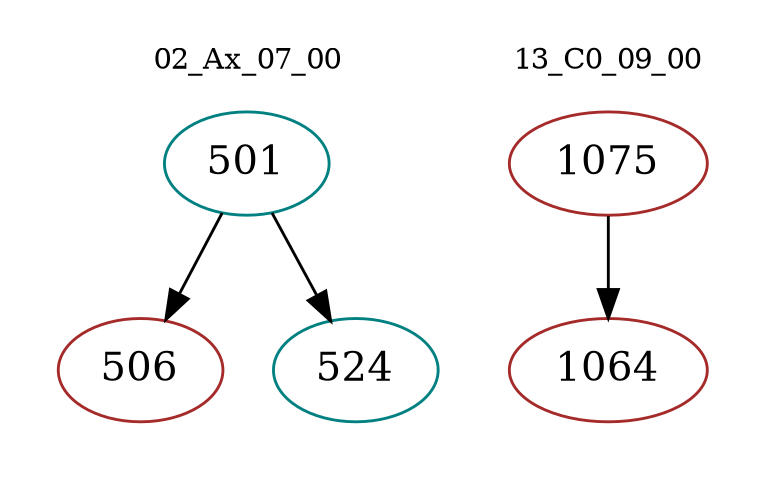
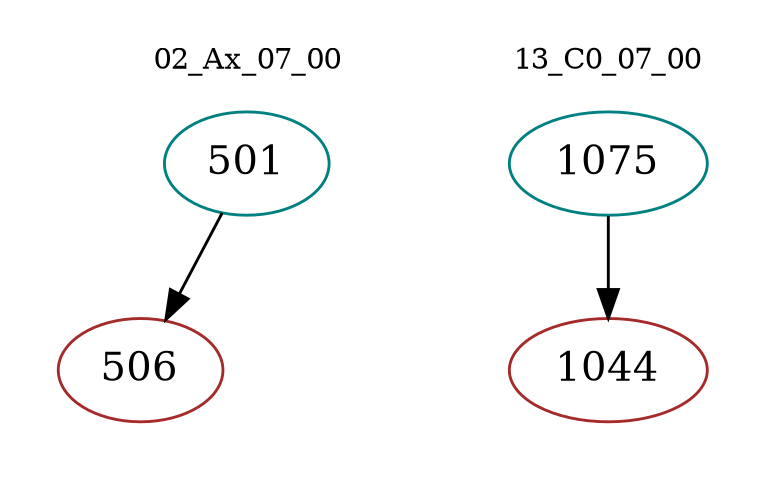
(608, 62) -> (608, 62)
(608, 164) -> (608, 164)
(356, 370) -> none
(608, 370) -> (608, 370)
